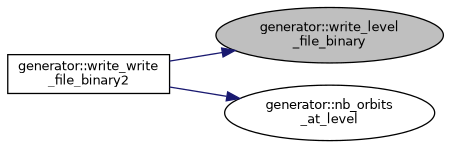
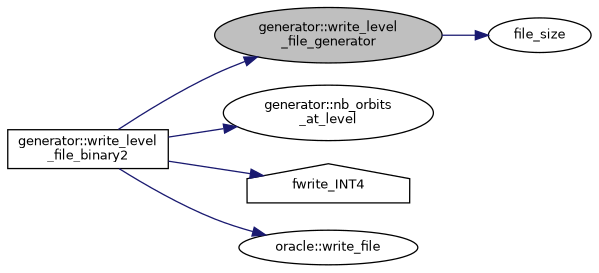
(330, 35) -> (328, 35)
none -> (540, 35)
(89, 74) -> (88, 149)
none -> (328, 185)
none -> (328, 248)
